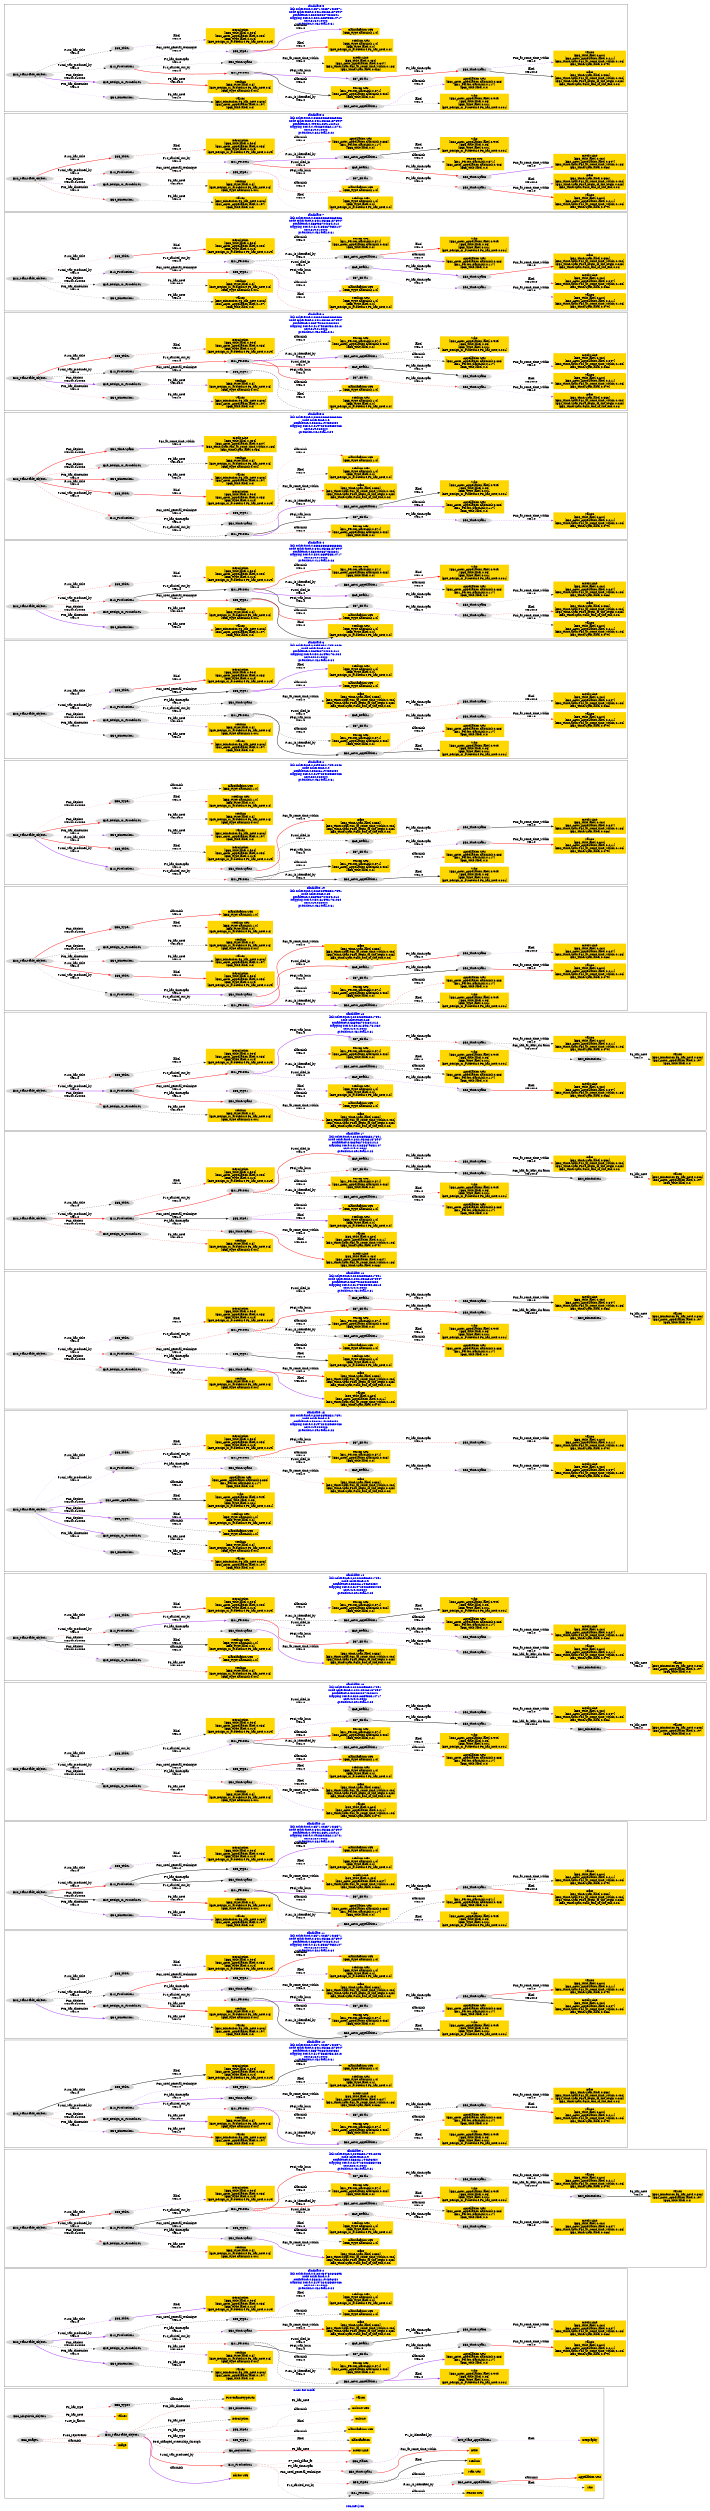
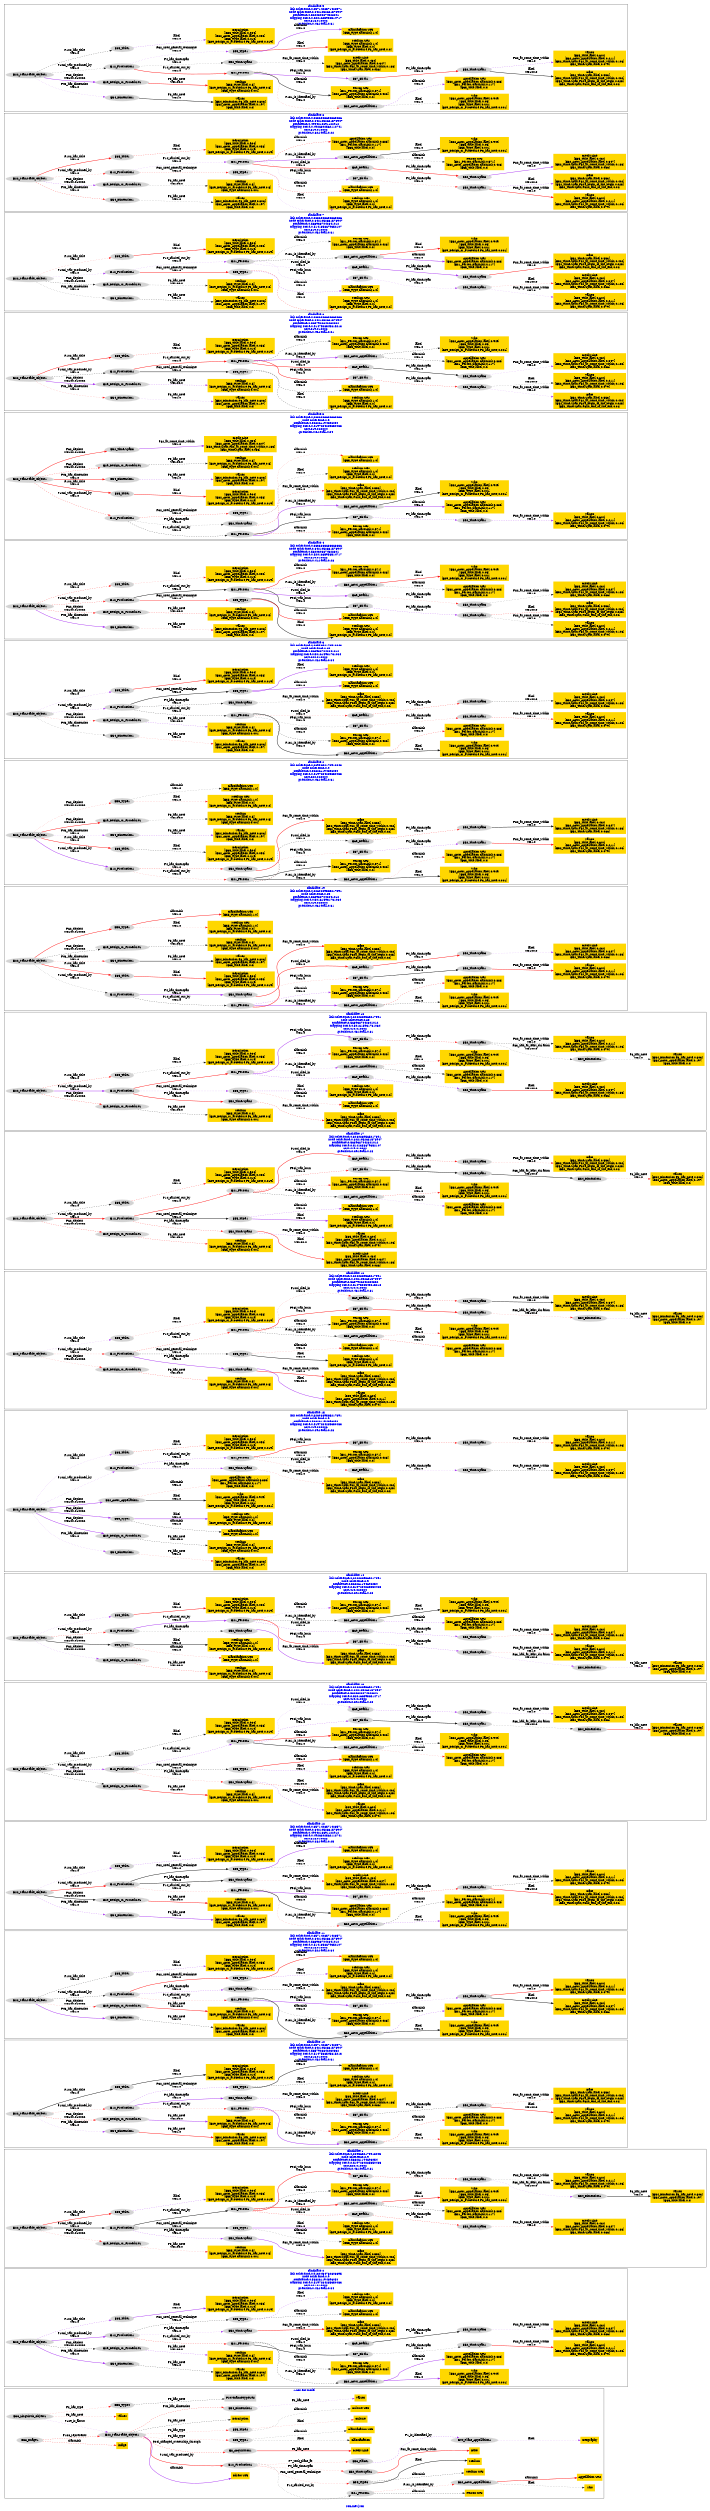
(304, 2391) -> (304, 2391)
(240, 2398) -> (240, 2398)
(177, 2399) -> (177, 2399)
(474, 2472) -> (474, 2472)
